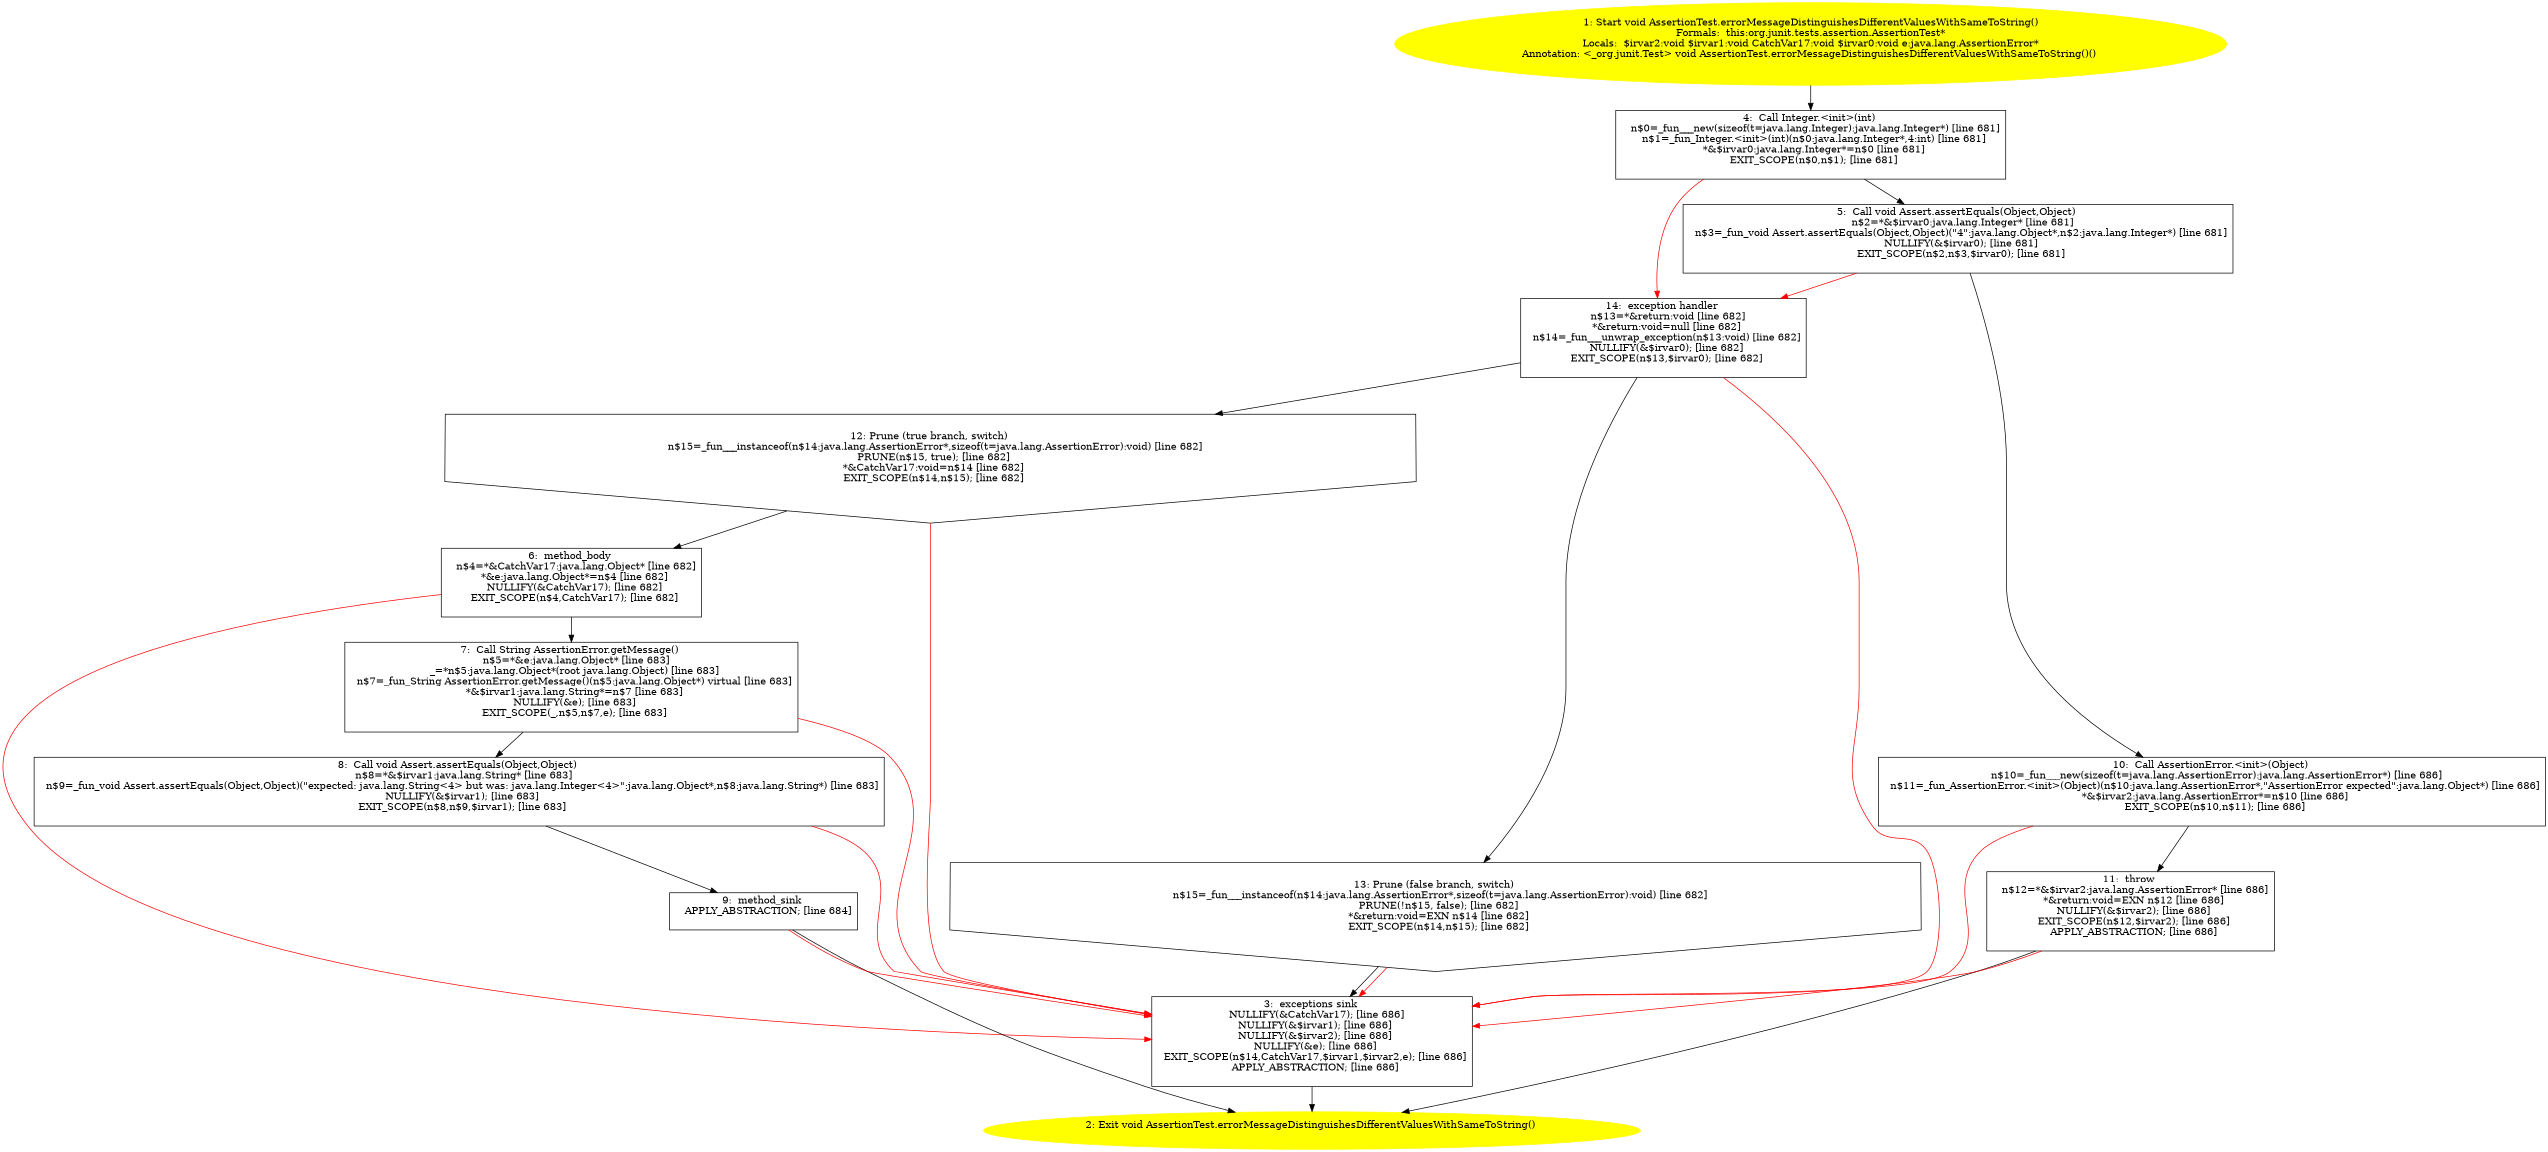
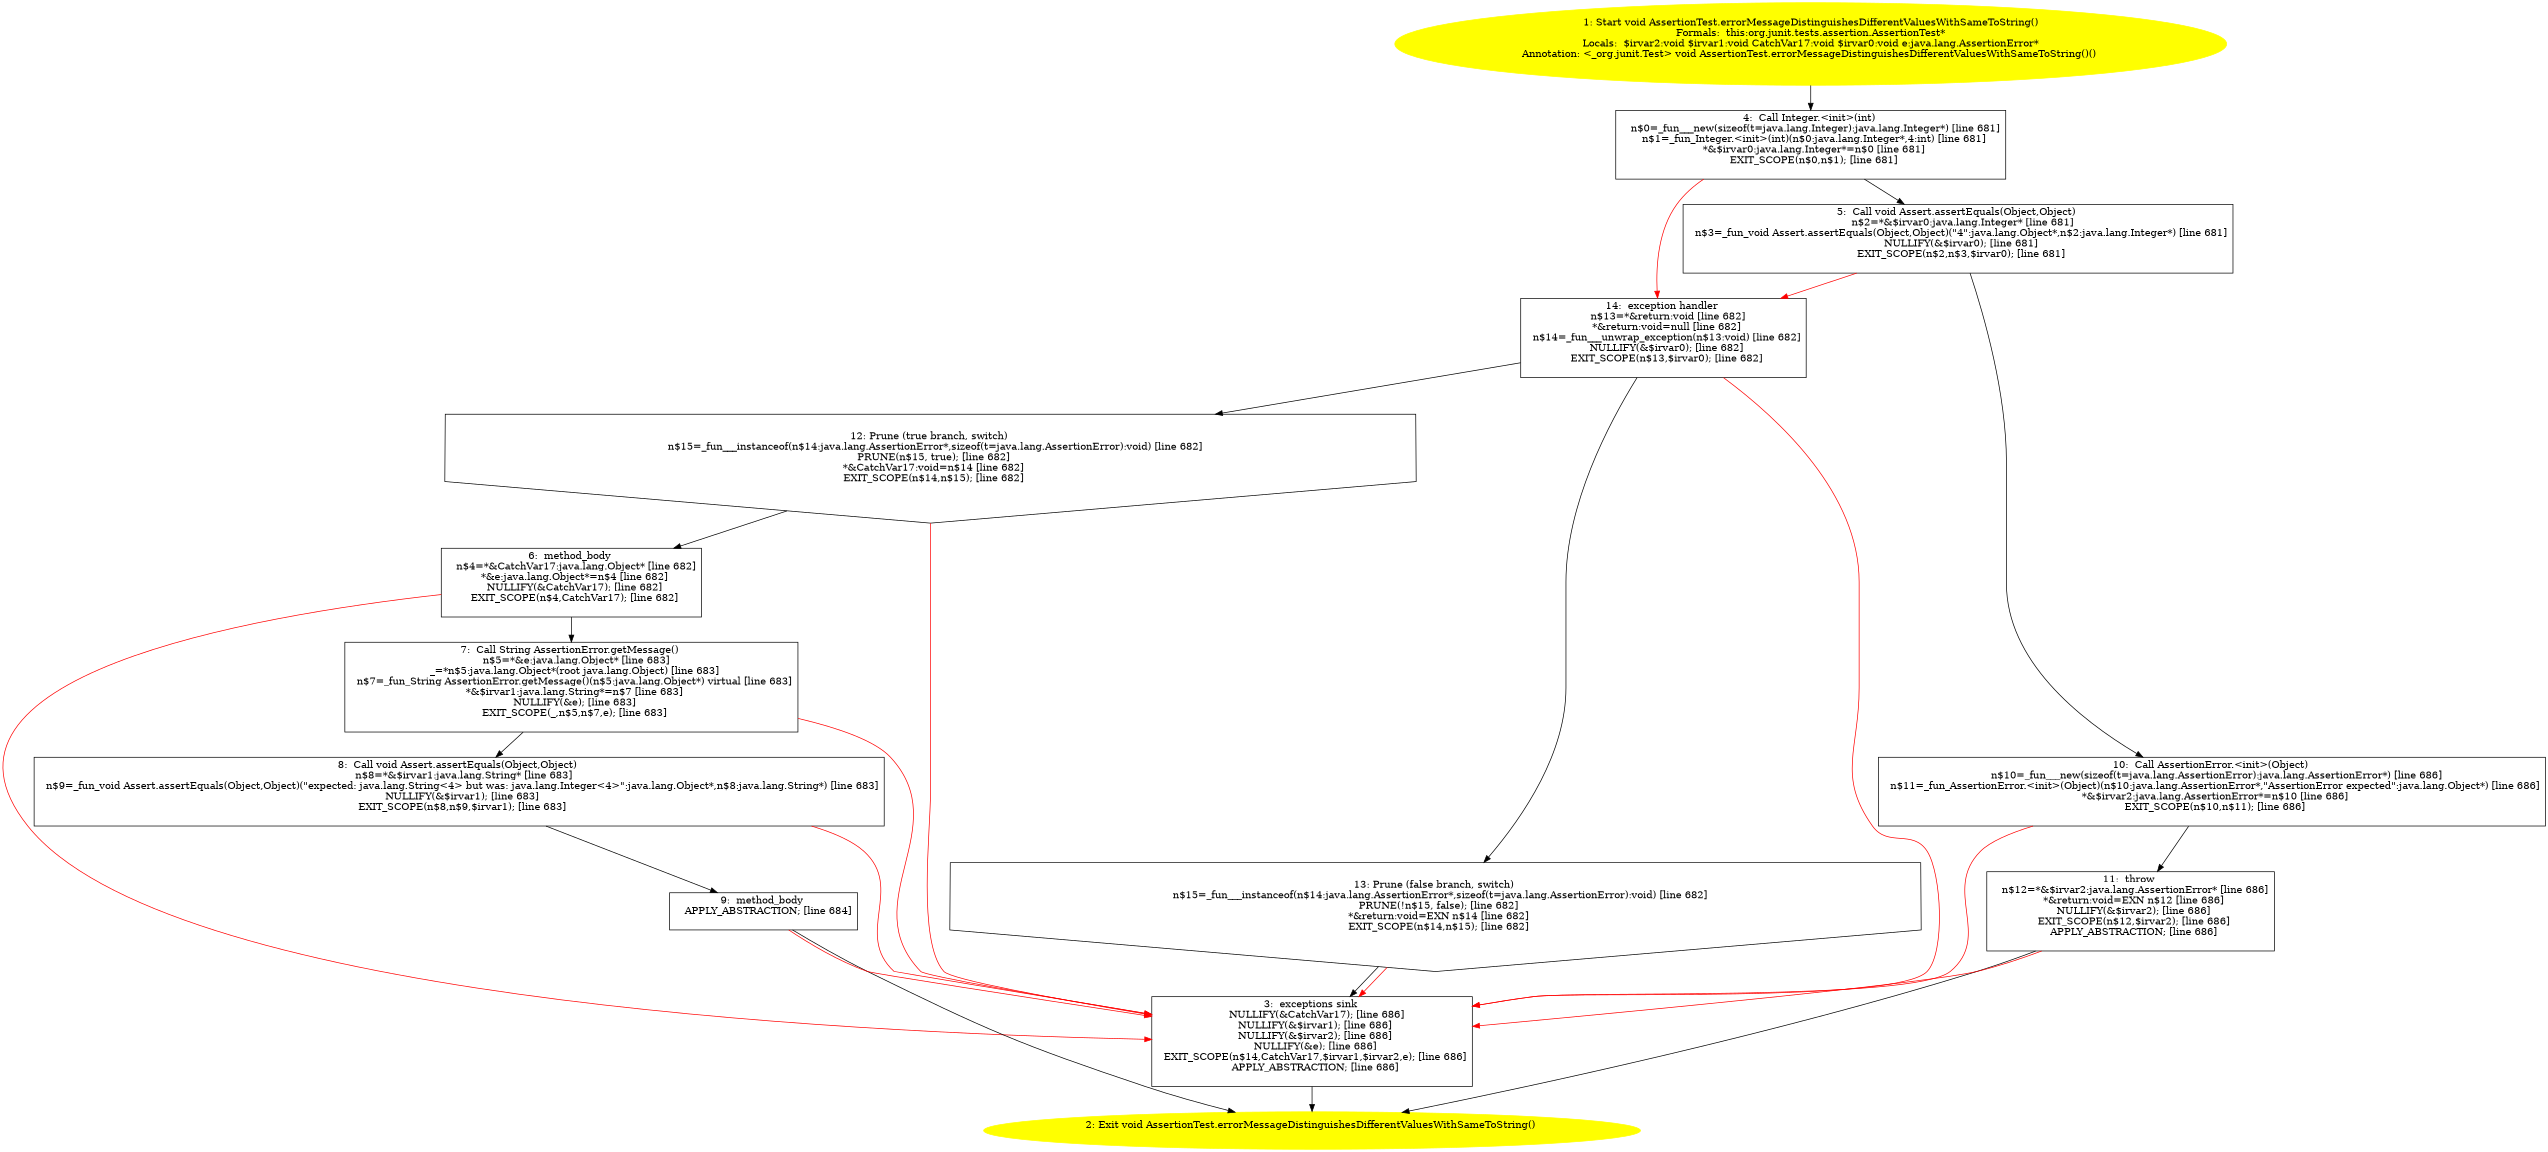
(764, 911) -> (764, 911)
